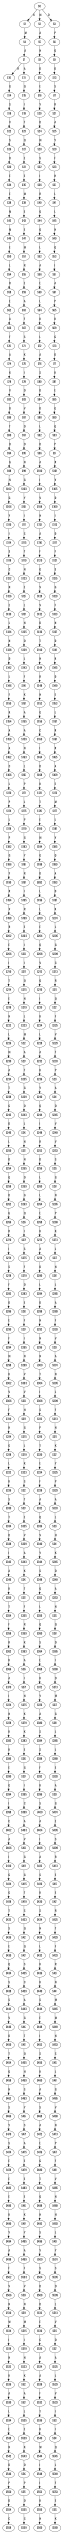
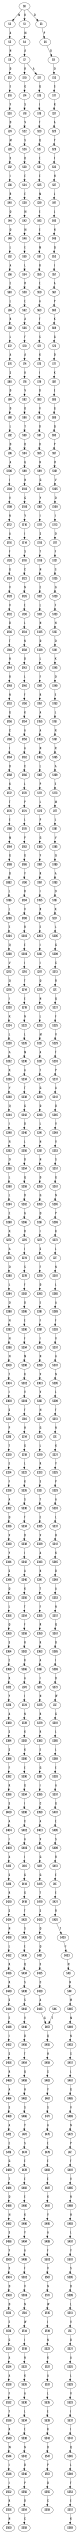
(24, 2017) -> (43, 2017)
